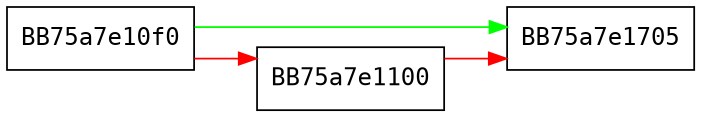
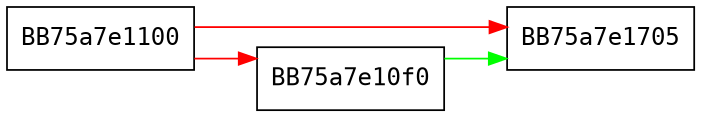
(217, 59) -> (217, 59)
